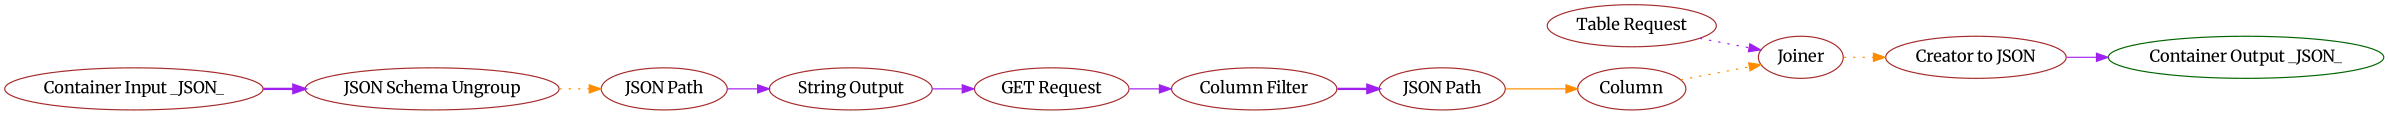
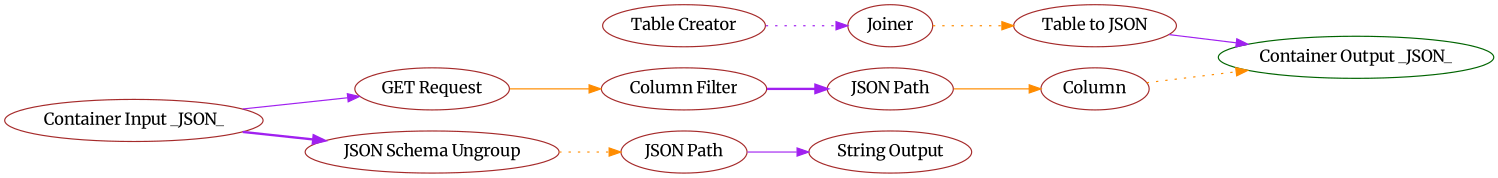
(1632, 26) -> (684, 26)
(1976, 57) -> (1095, 26)
(1715, 73) -> (1191, 77)
(947, 89) -> (295, 103)
(1144, 89) -> (549, 89)
